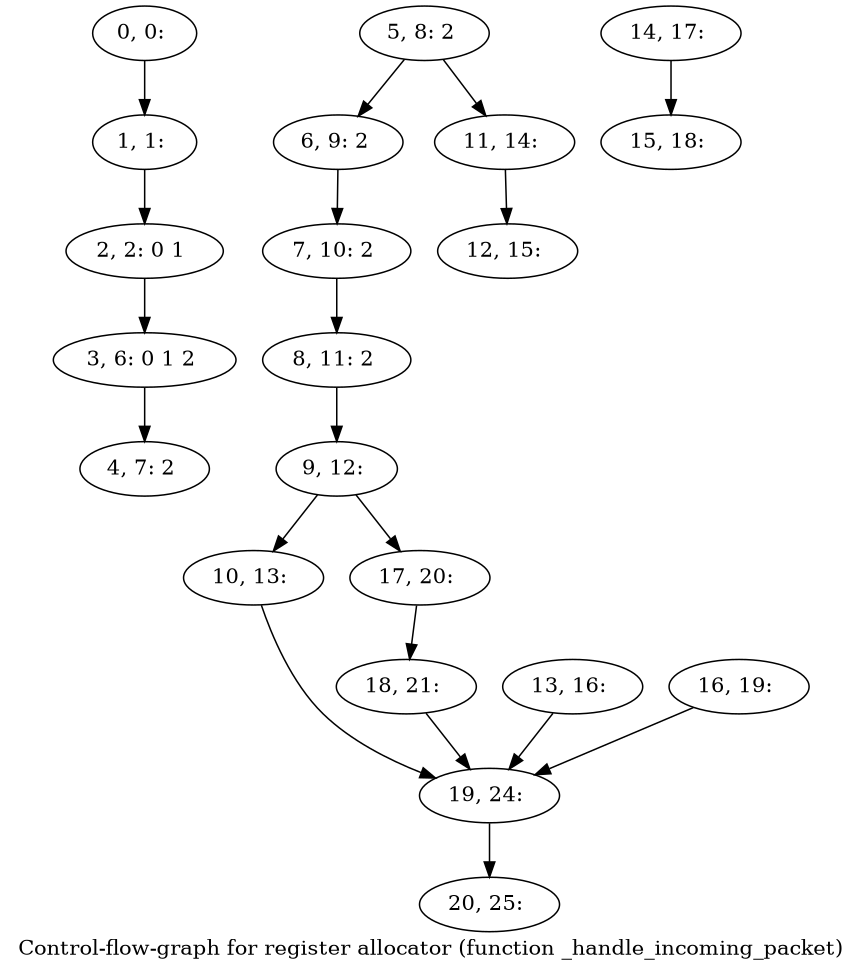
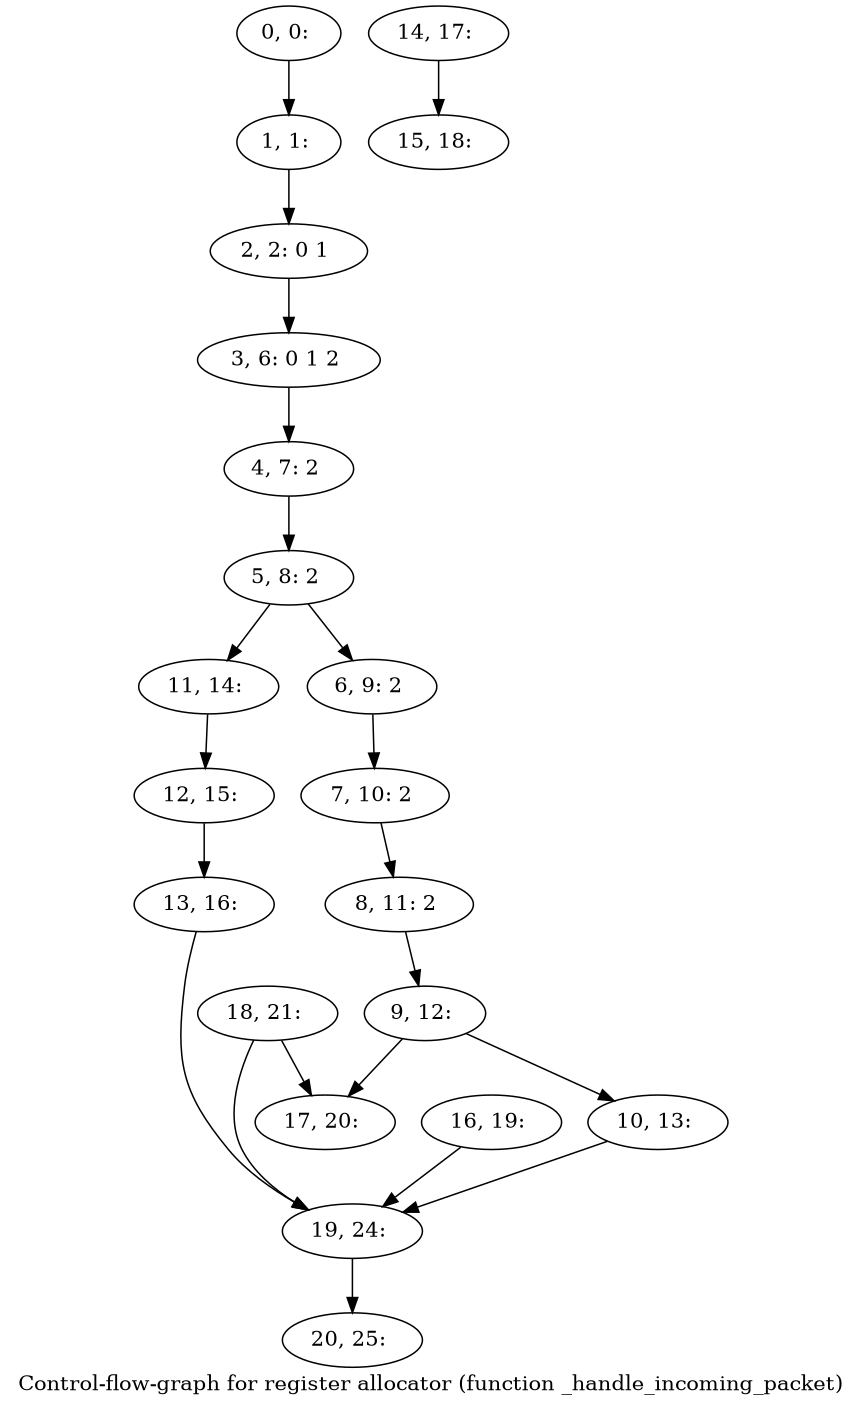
none -> (289, 516)
(414, 625) -> (293, 1061)
none -> (204, 843)
